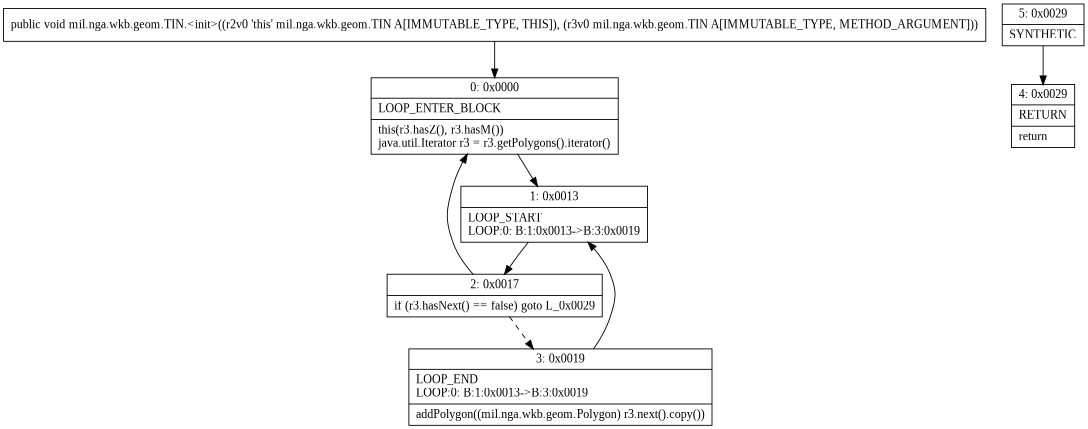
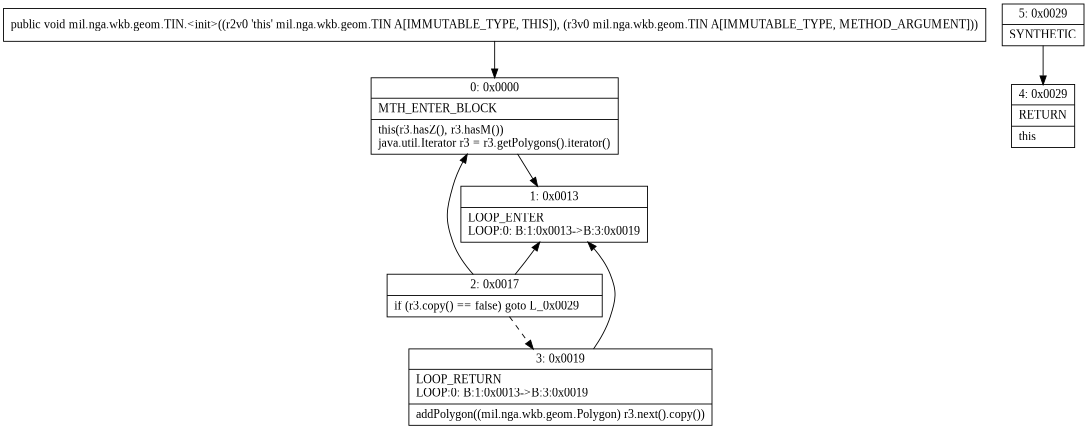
(440, 108) -> (438, 108)
(1033, 136) -> (1028, 136)
(505, 218) -> (506, 218)
(519, 254) -> (525, 262)
(495, 306) -> (487, 306)
(447, 380) -> (459, 380)
